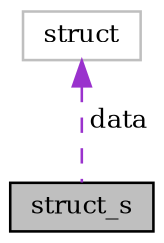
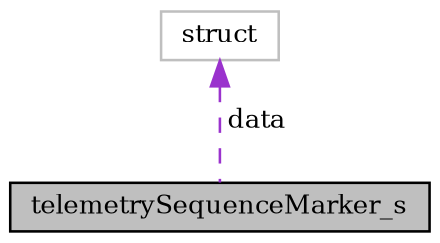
(82, 207) -> (220, 207)
